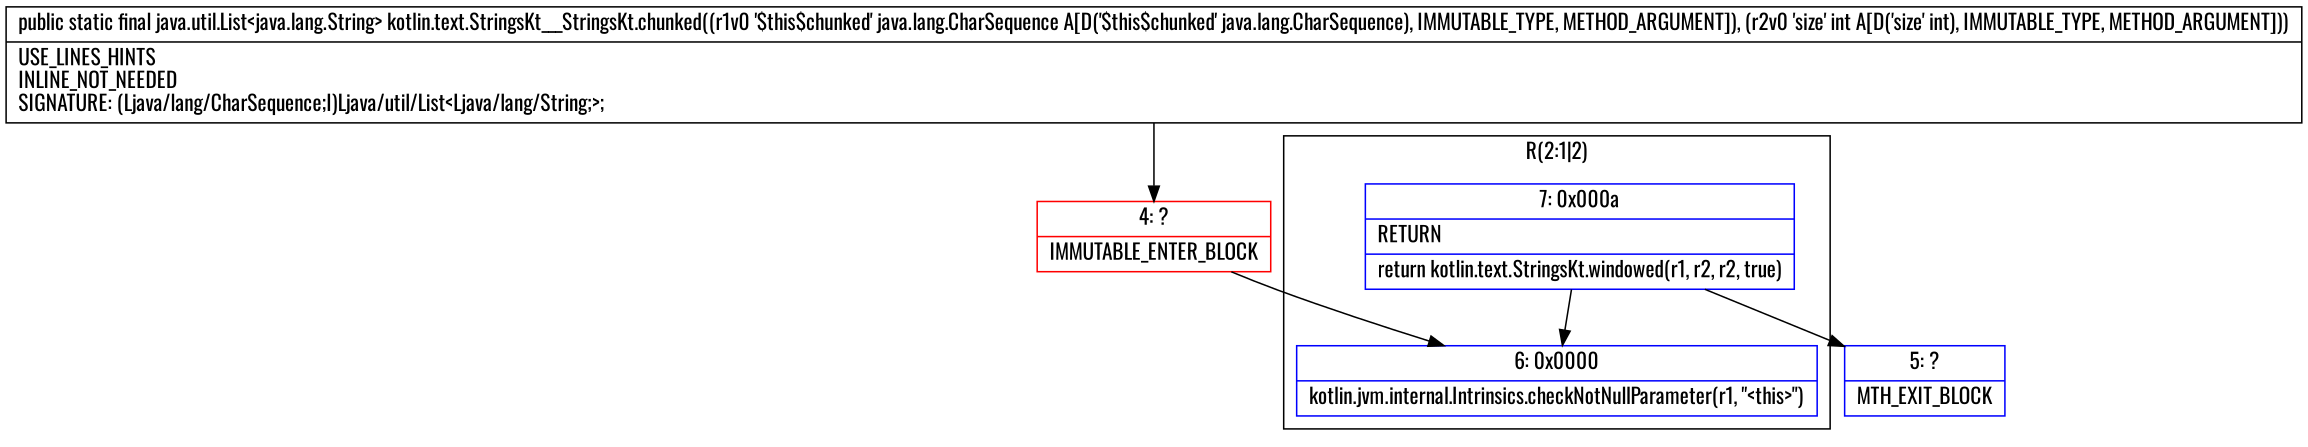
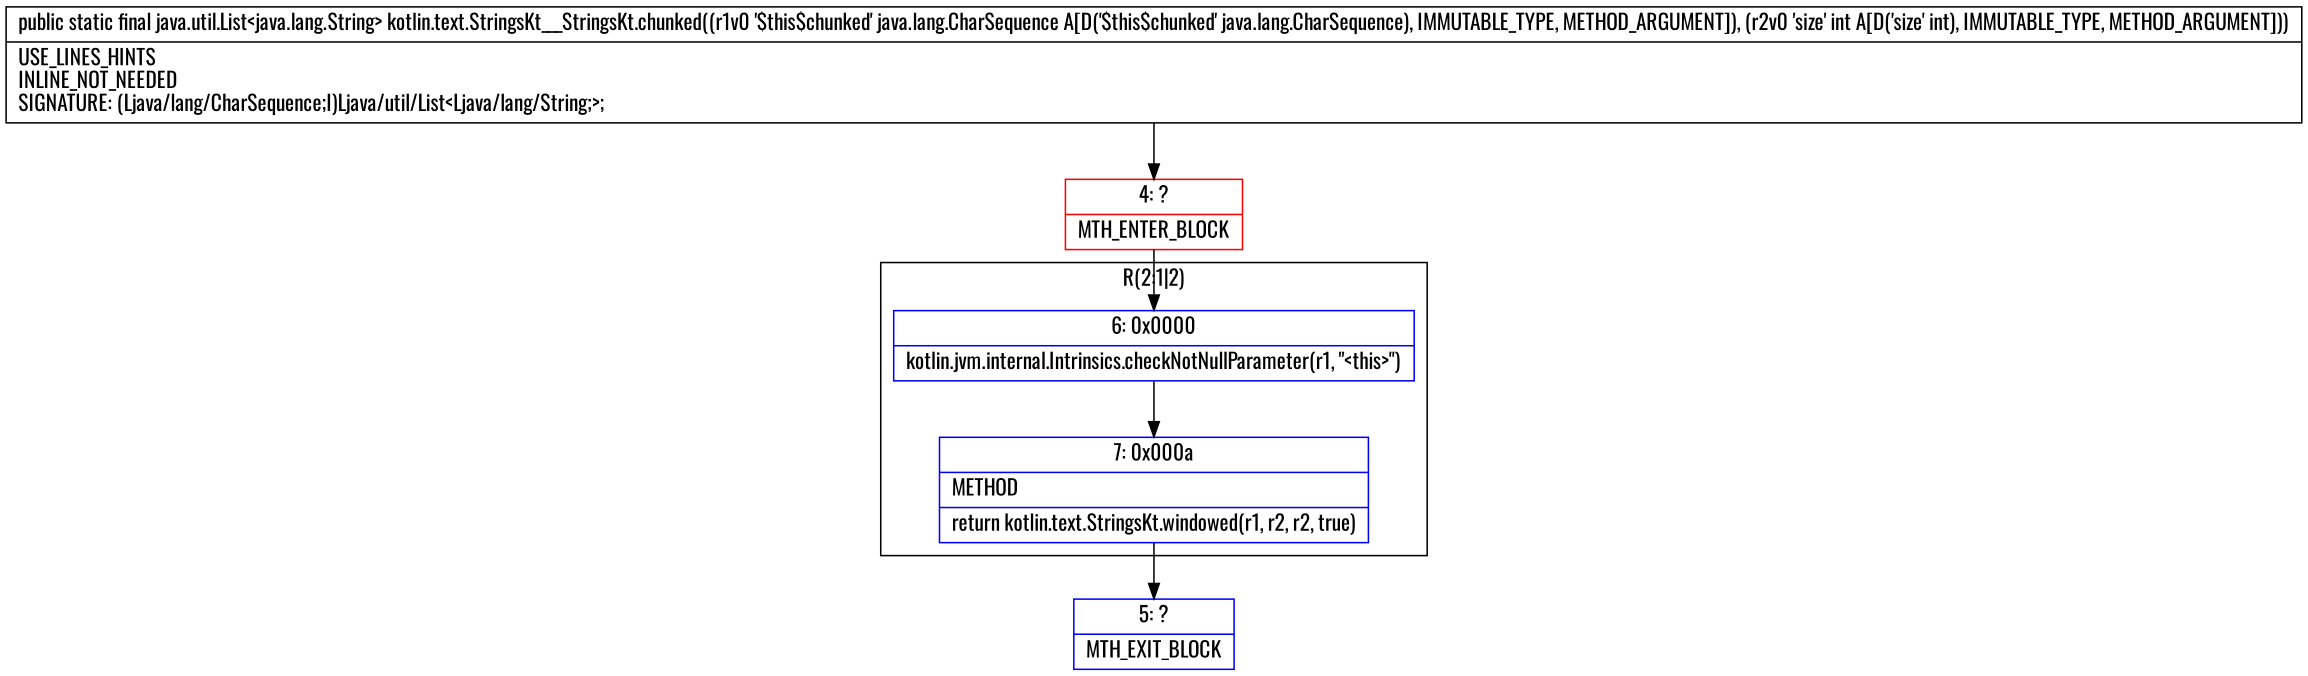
(1410, 236) -> (985, 489)
(1154, 253) -> (1154, 231)
(1568, 310) -> (1154, 401)
